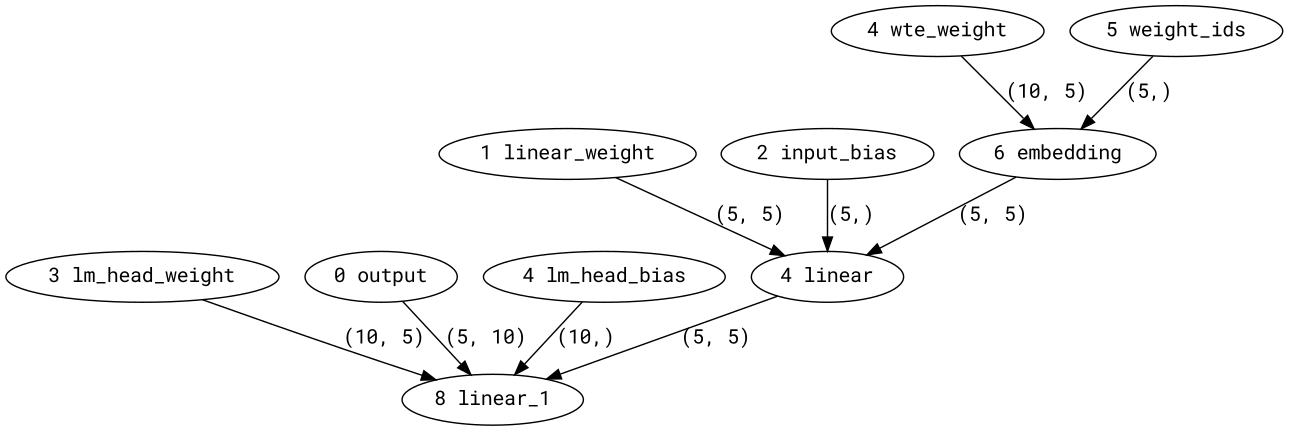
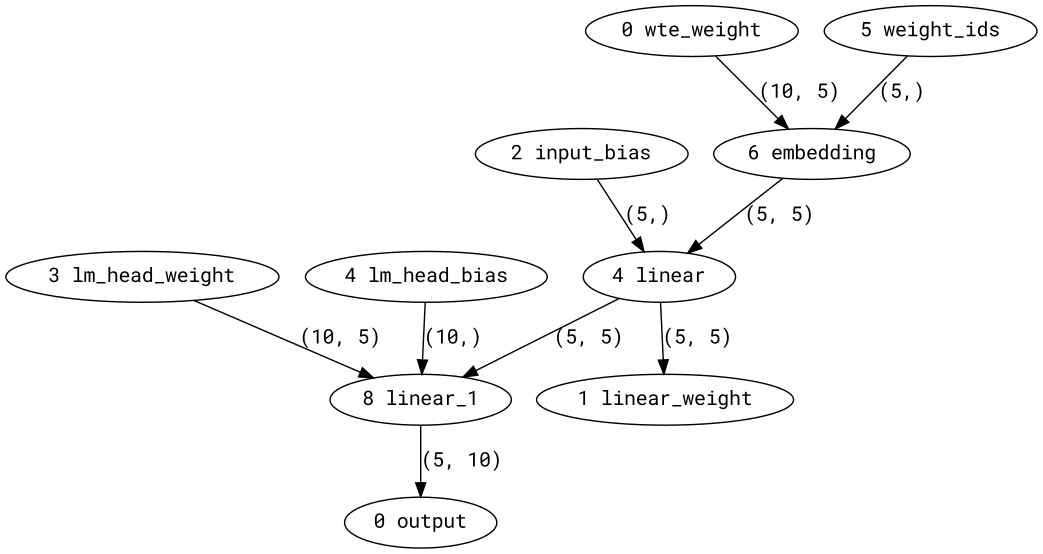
(938, 31) -> (692, 31)
(694, 214) -> (662, 331)
(432, 333) -> (421, 454)
